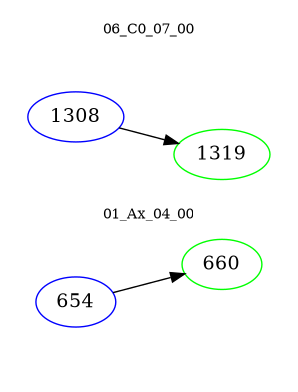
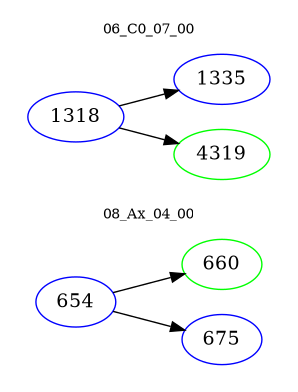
none -> (222, 79)
(76, 117) -> (76, 117)
(222, 154) -> (222, 154)
(149, 215) -> (149, 215)
none -> (222, 340)
